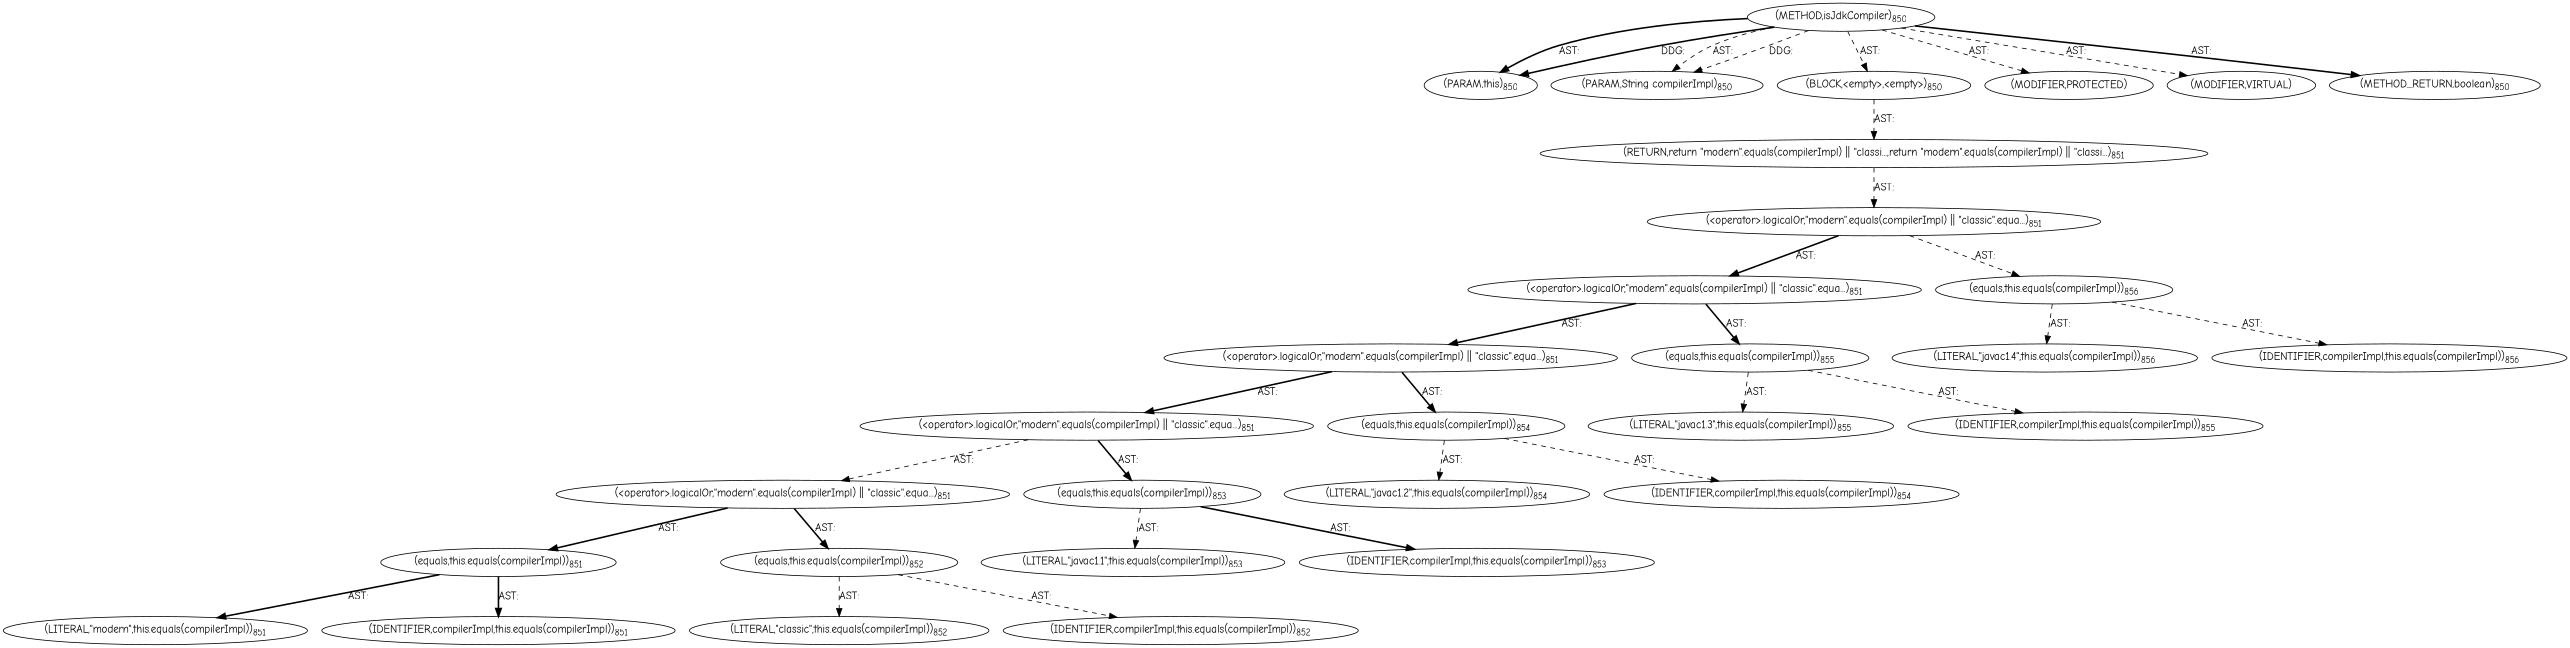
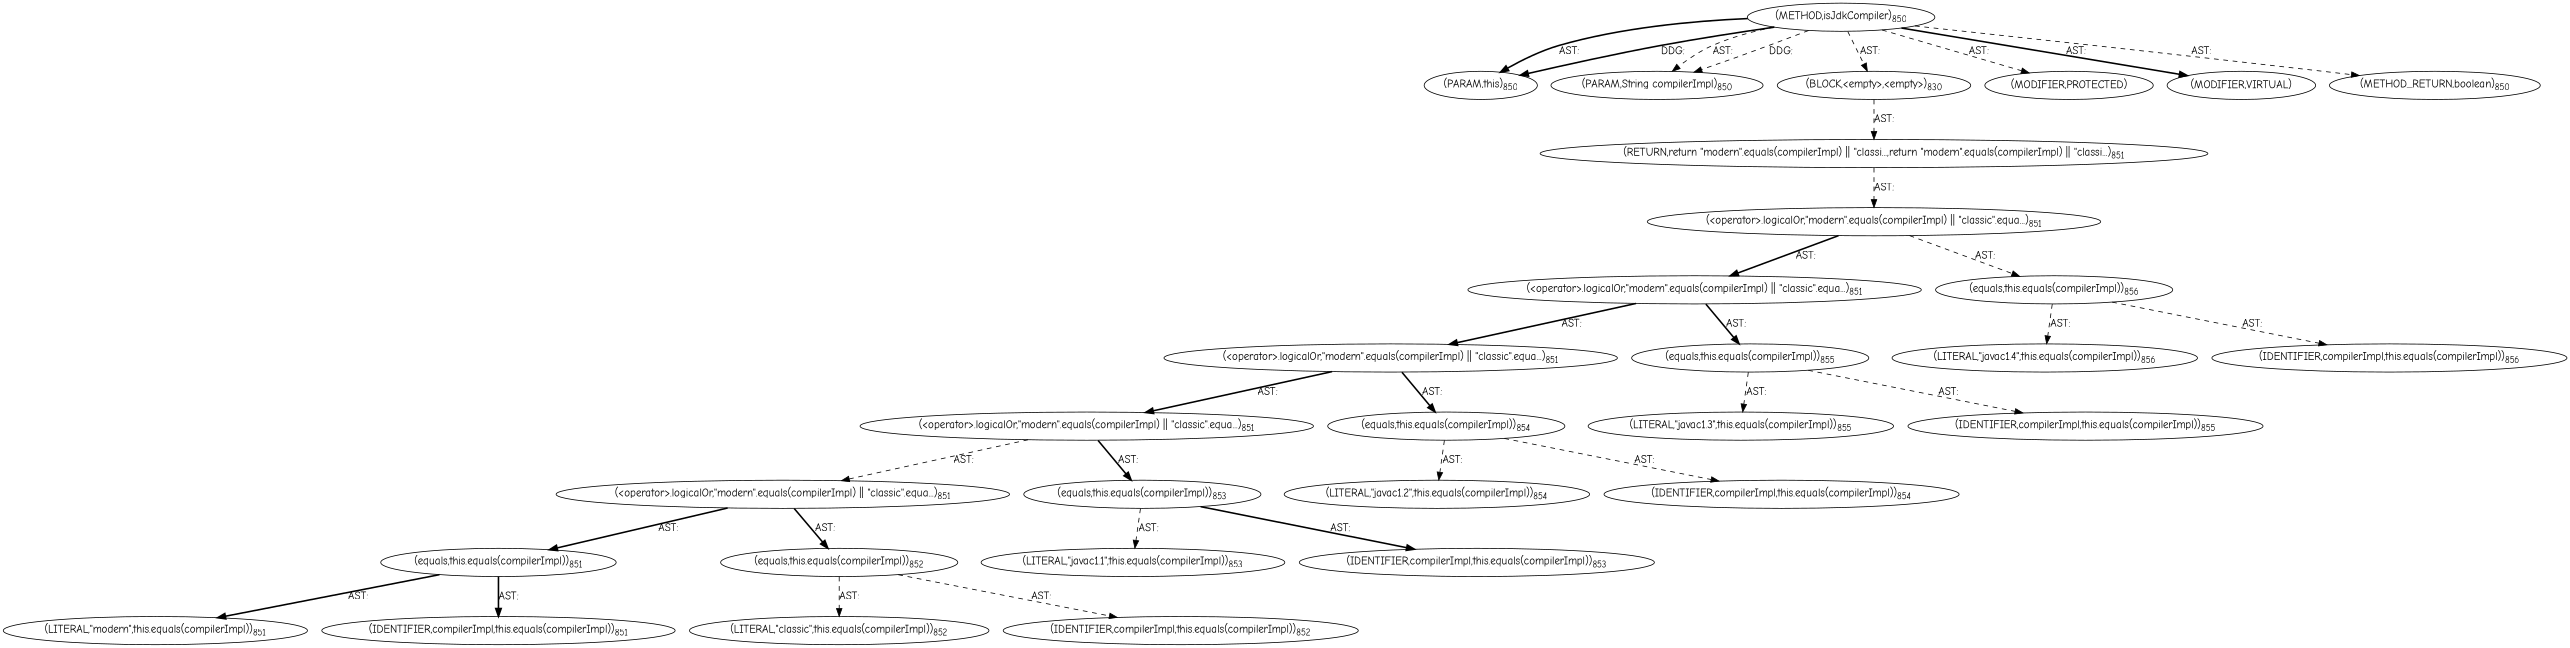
(2133, 50) -> (2133, 50)
(2040, 51) -> (2040, 51)
(1935, 84) -> (1935, 84)
